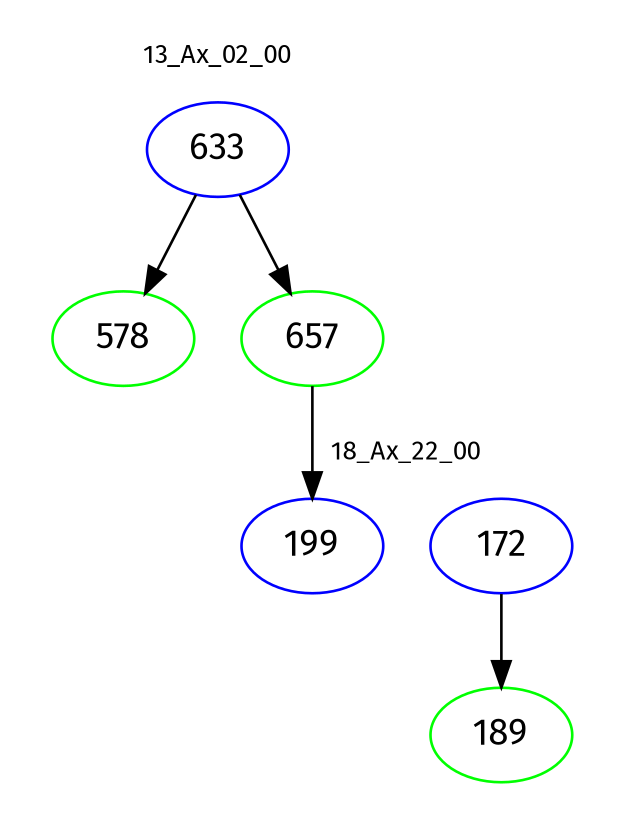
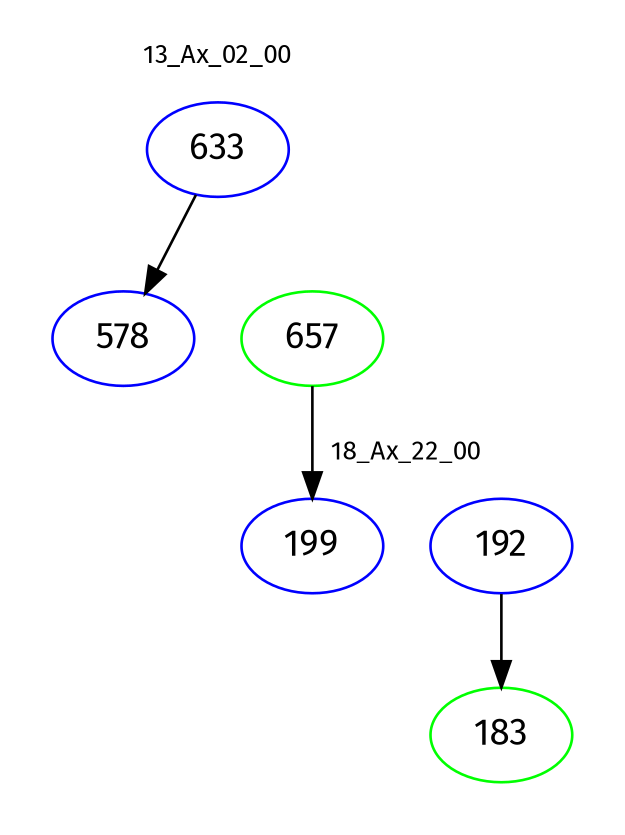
(259, 232) -> none
(123, 339) -> (123, 339)
(501, 546) -> (501, 546)
(501, 735) -> (501, 735)
